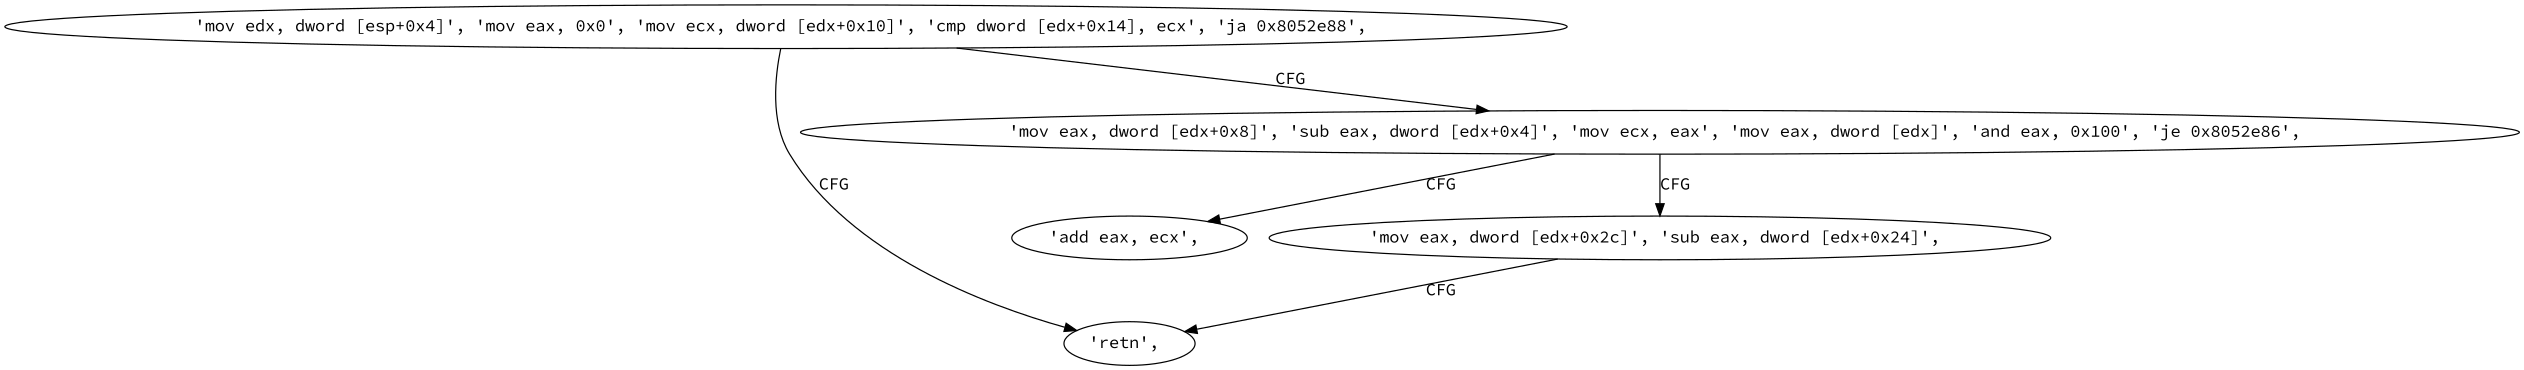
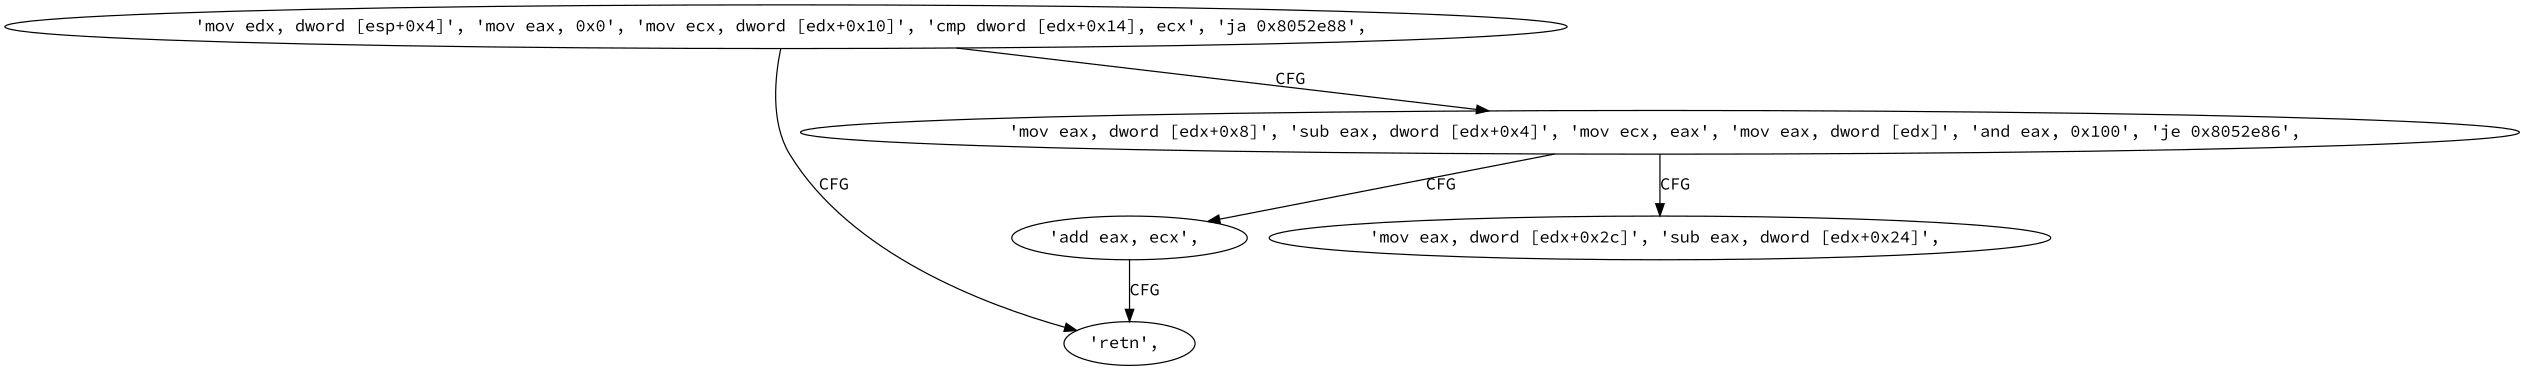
(1377, 294) -> (1130, 285)
